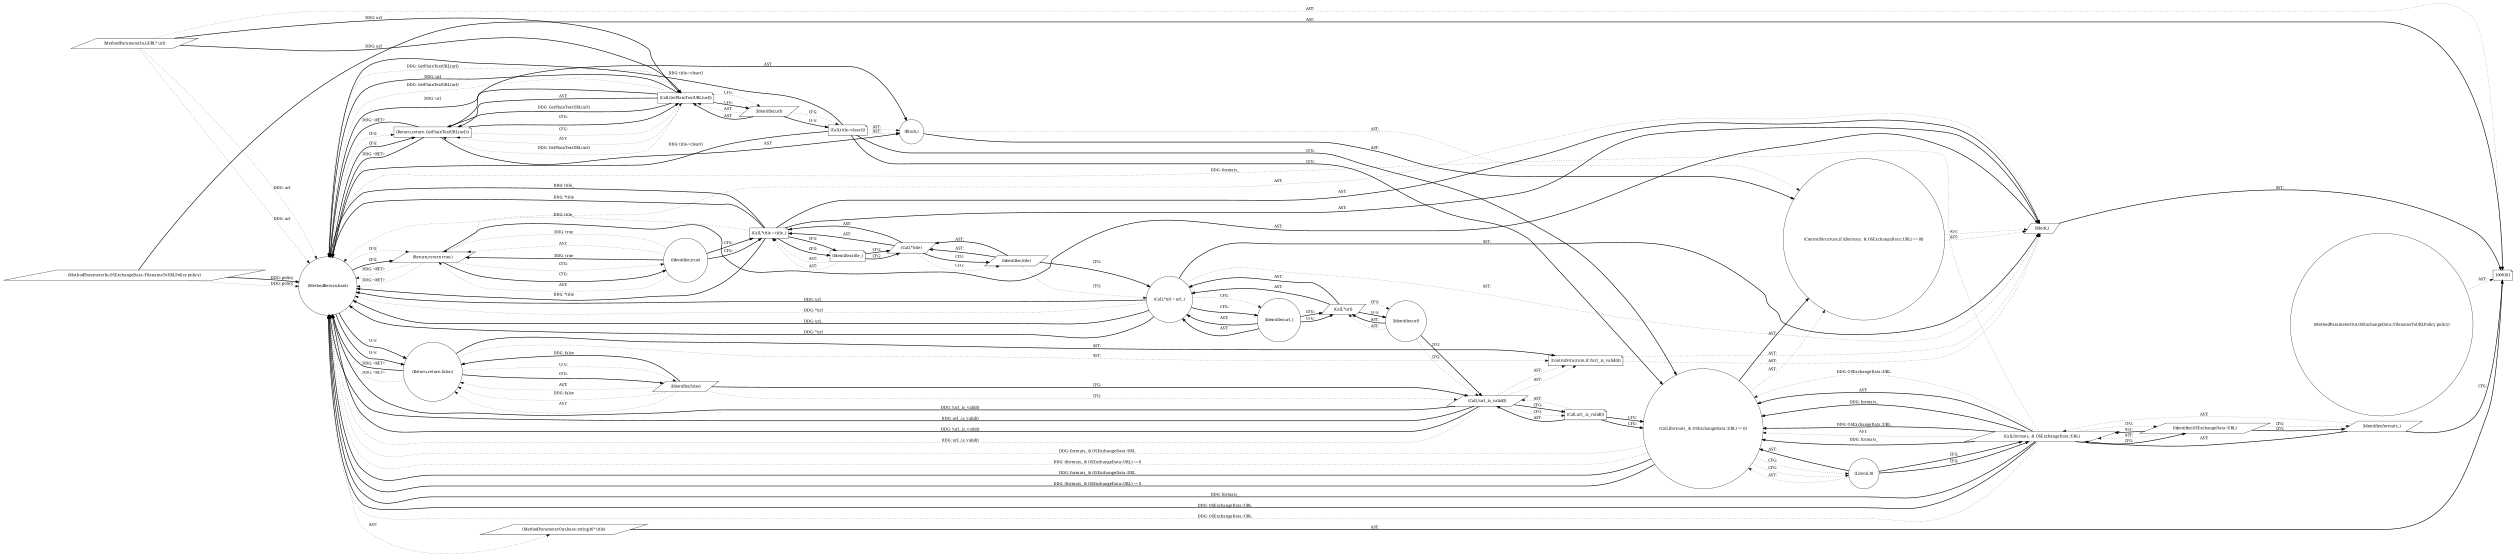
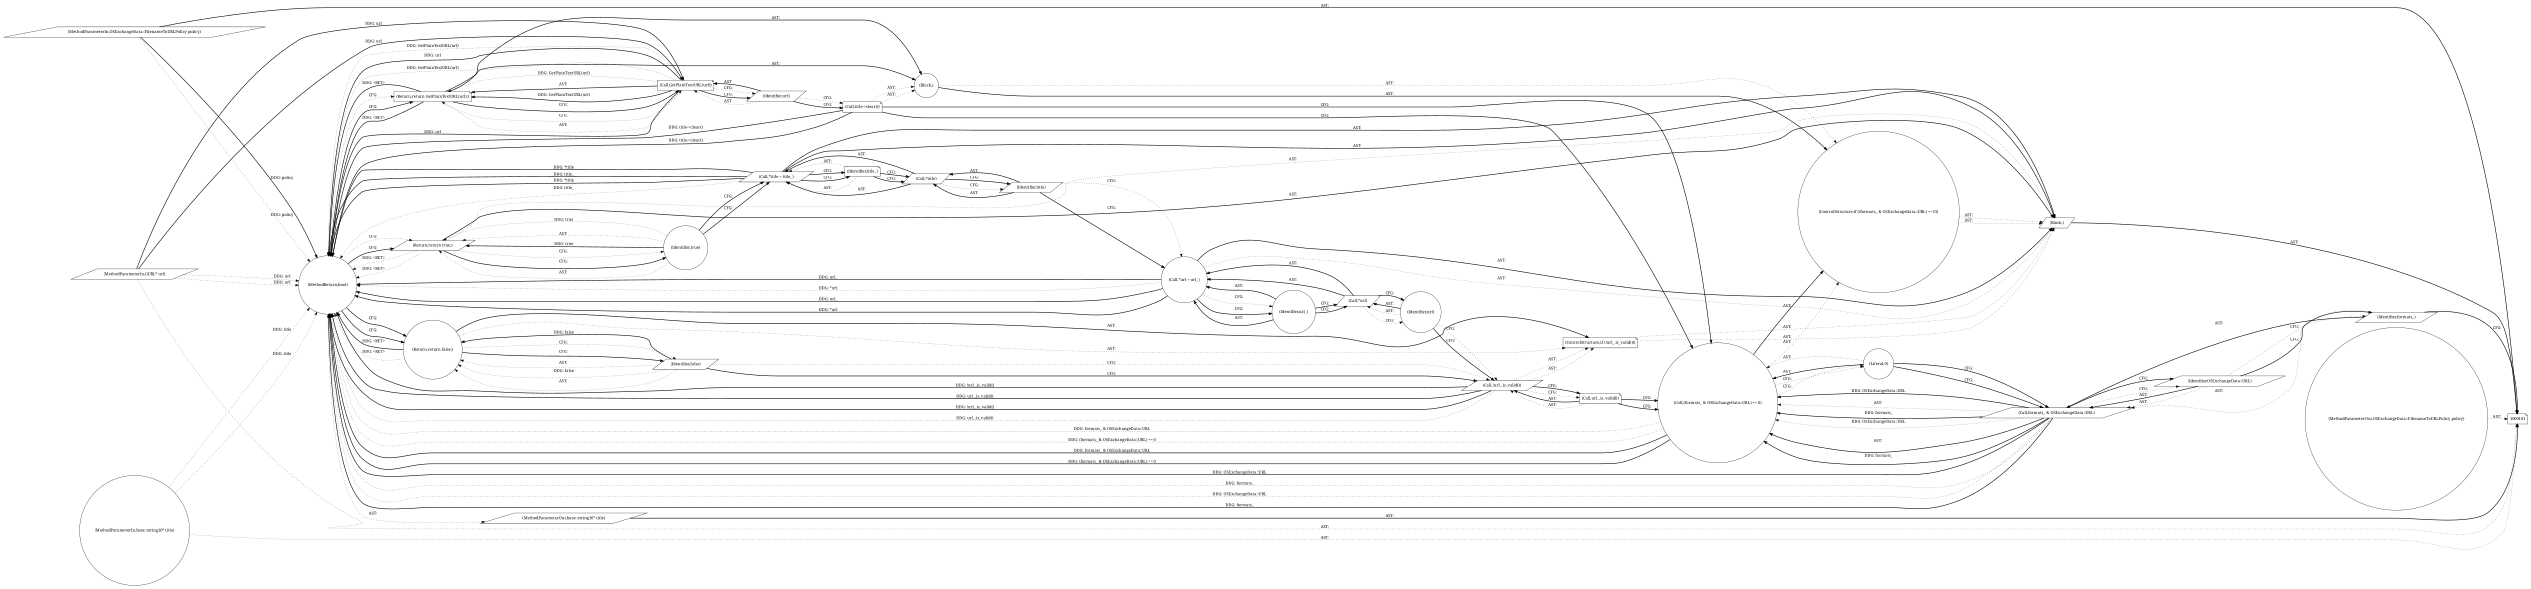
(769, 233) -> (776, 177)
none -> (135, 530)
